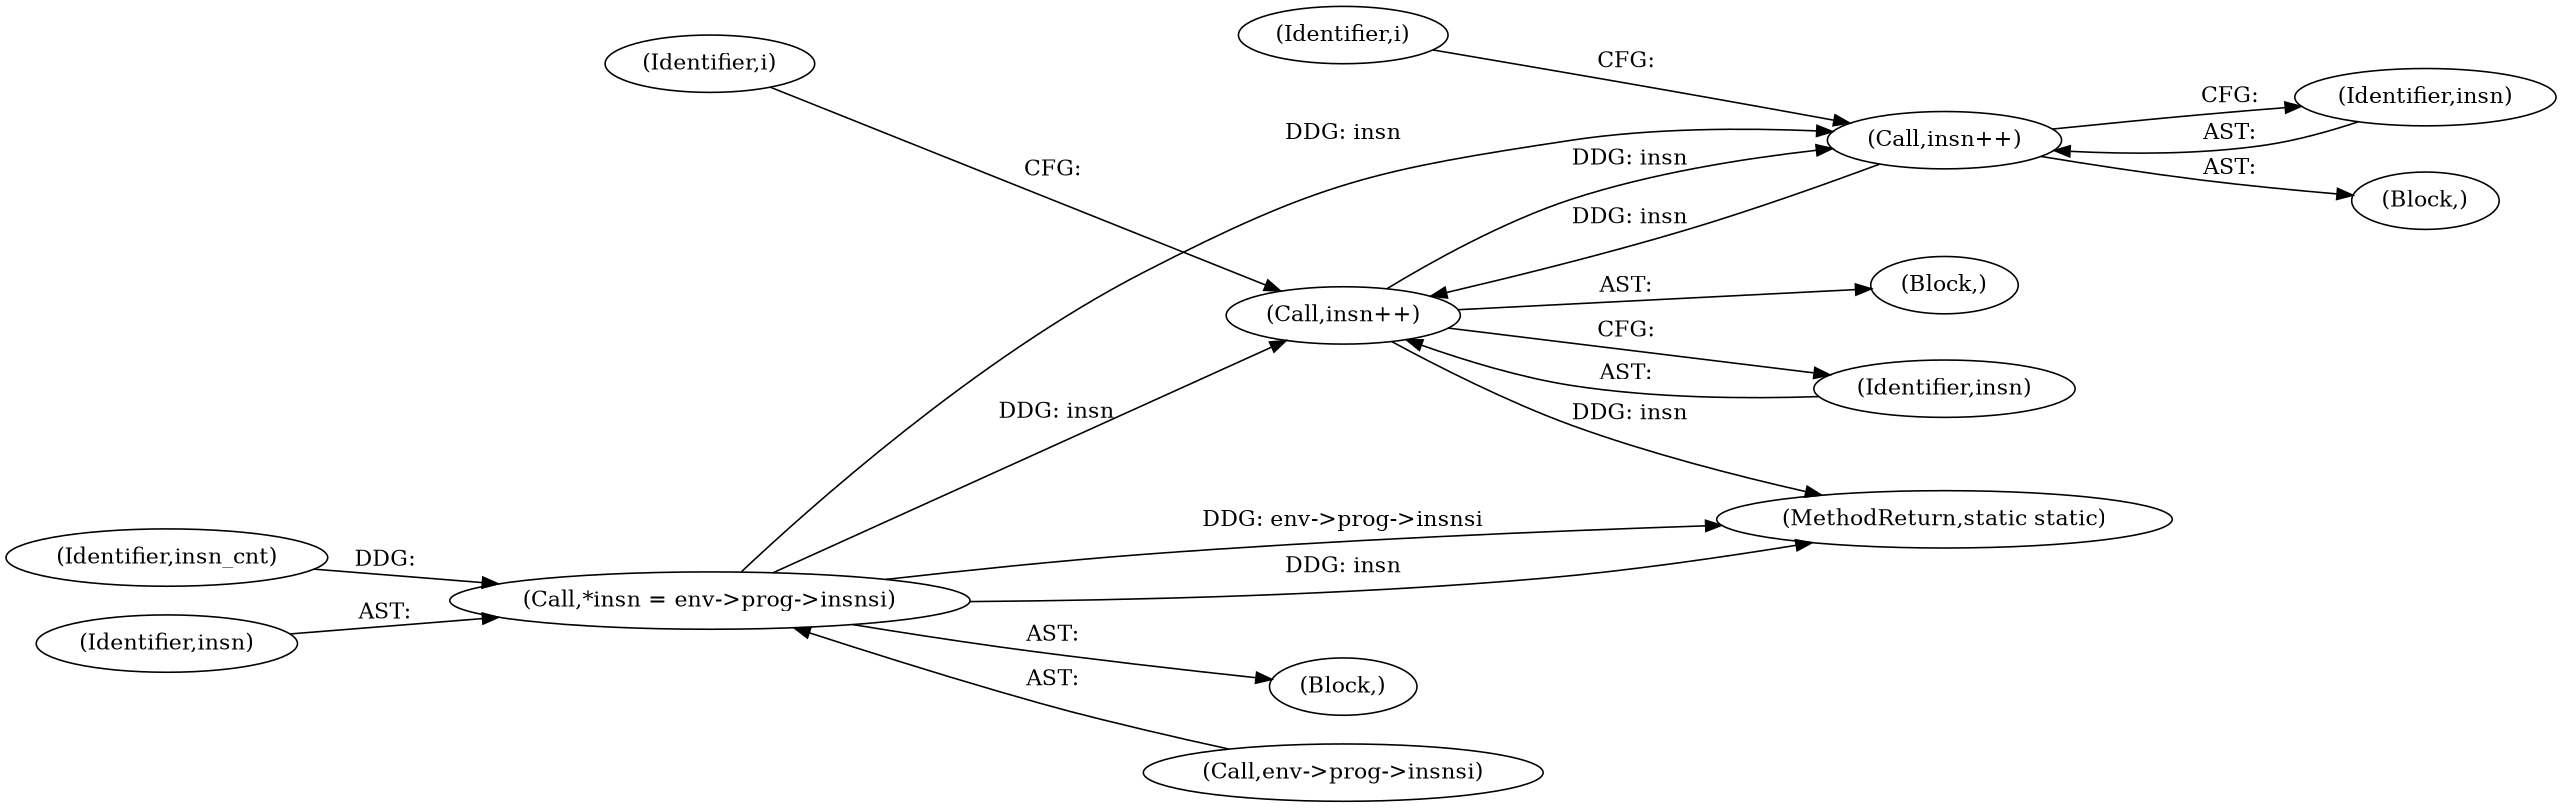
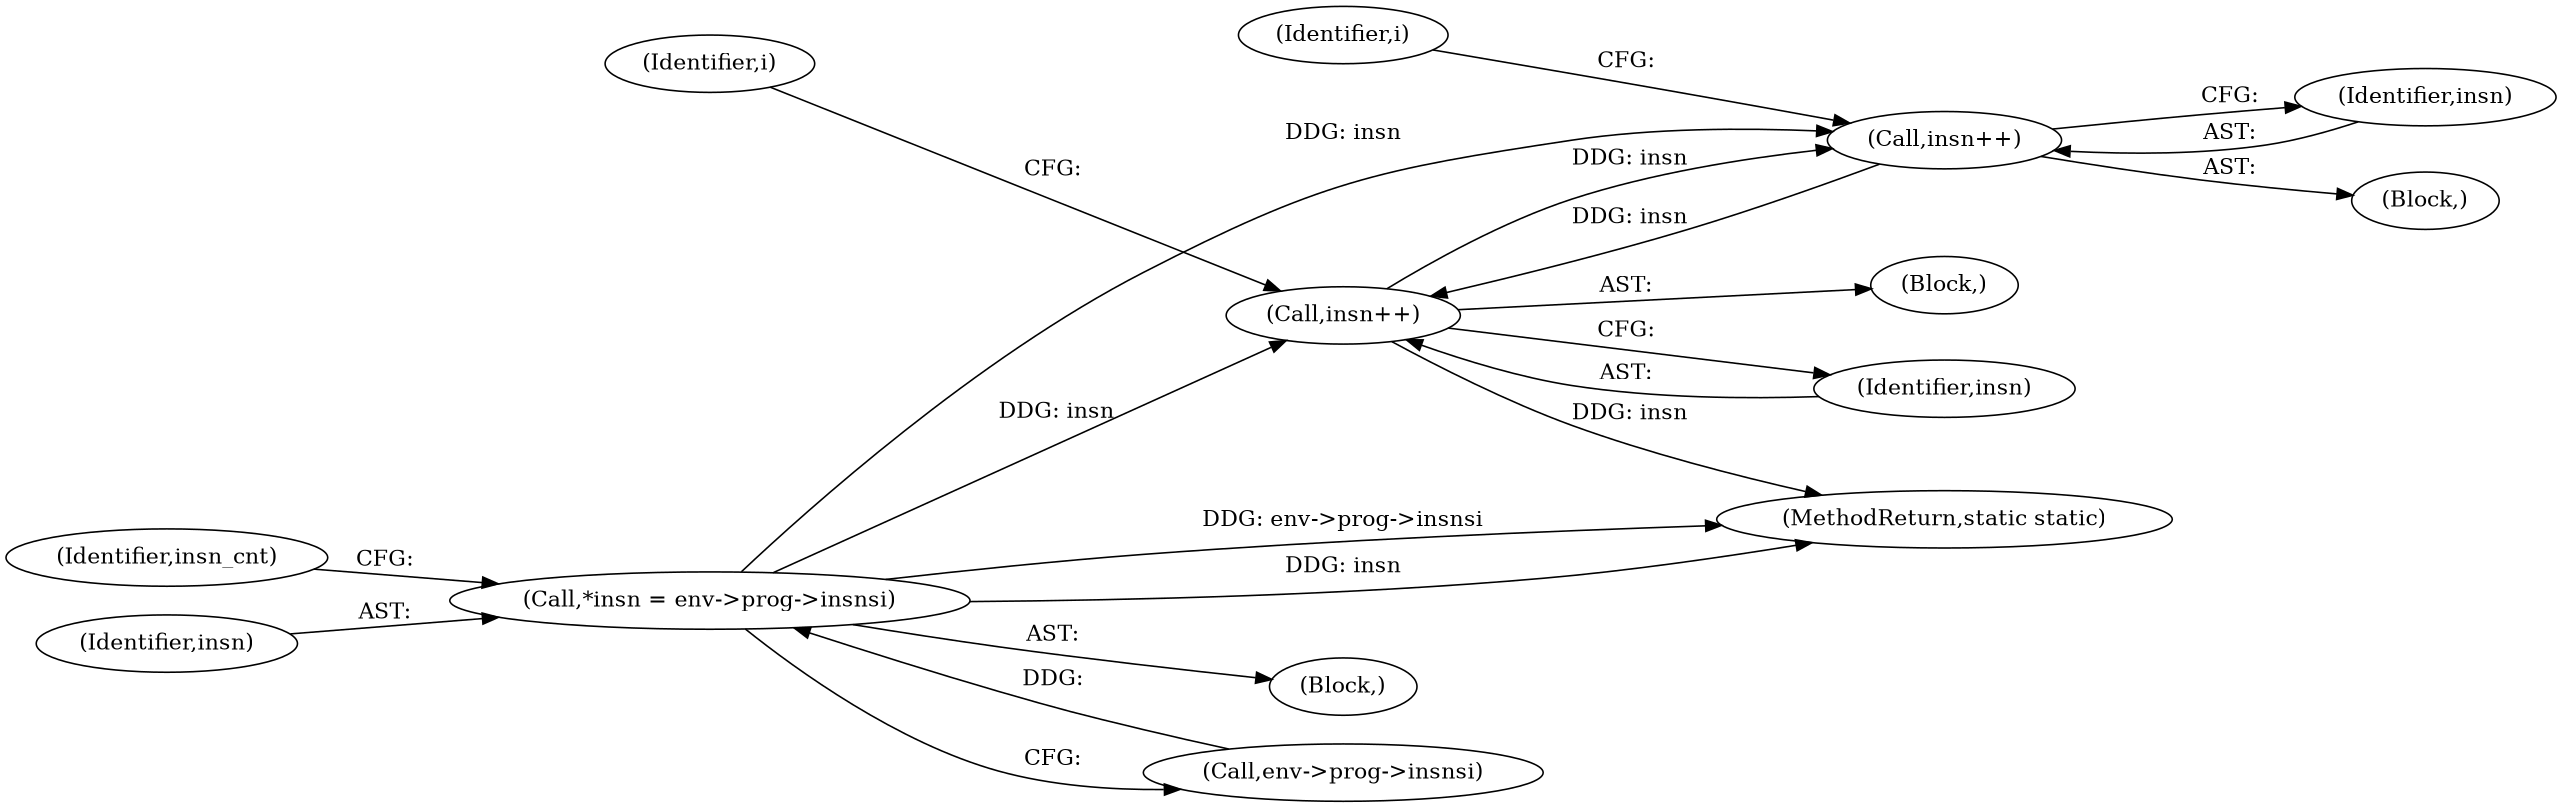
(389, 560) -> (389, 560)
(1057, 679) -> (1057, 679)
none -> (940, 750)
